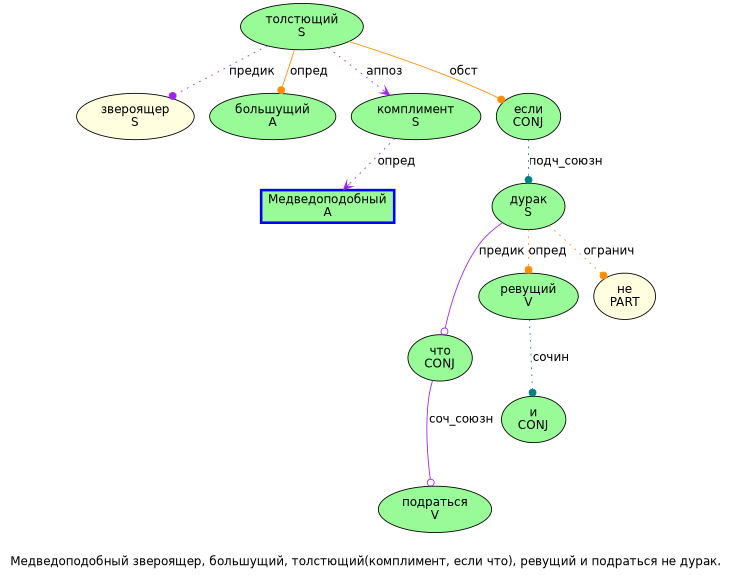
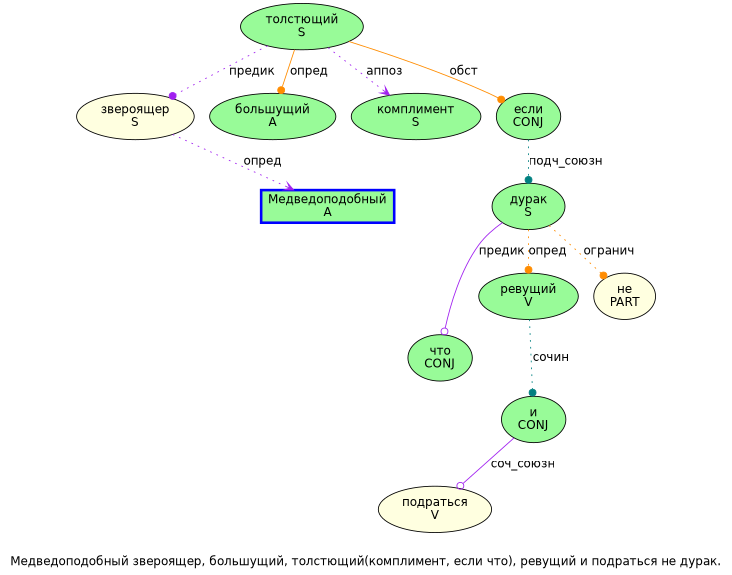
(372, 161) -> (229, 160)
(427, 430) -> (489, 461)
(435, 509) -> (435, 509)
